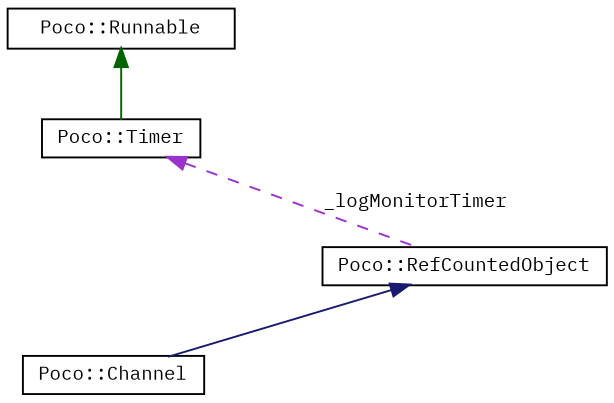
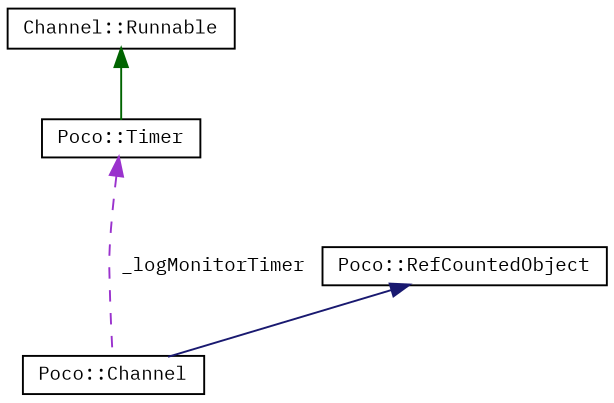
(121, 29) -> (121, 29)
(302, 206) -> (109, 266)
